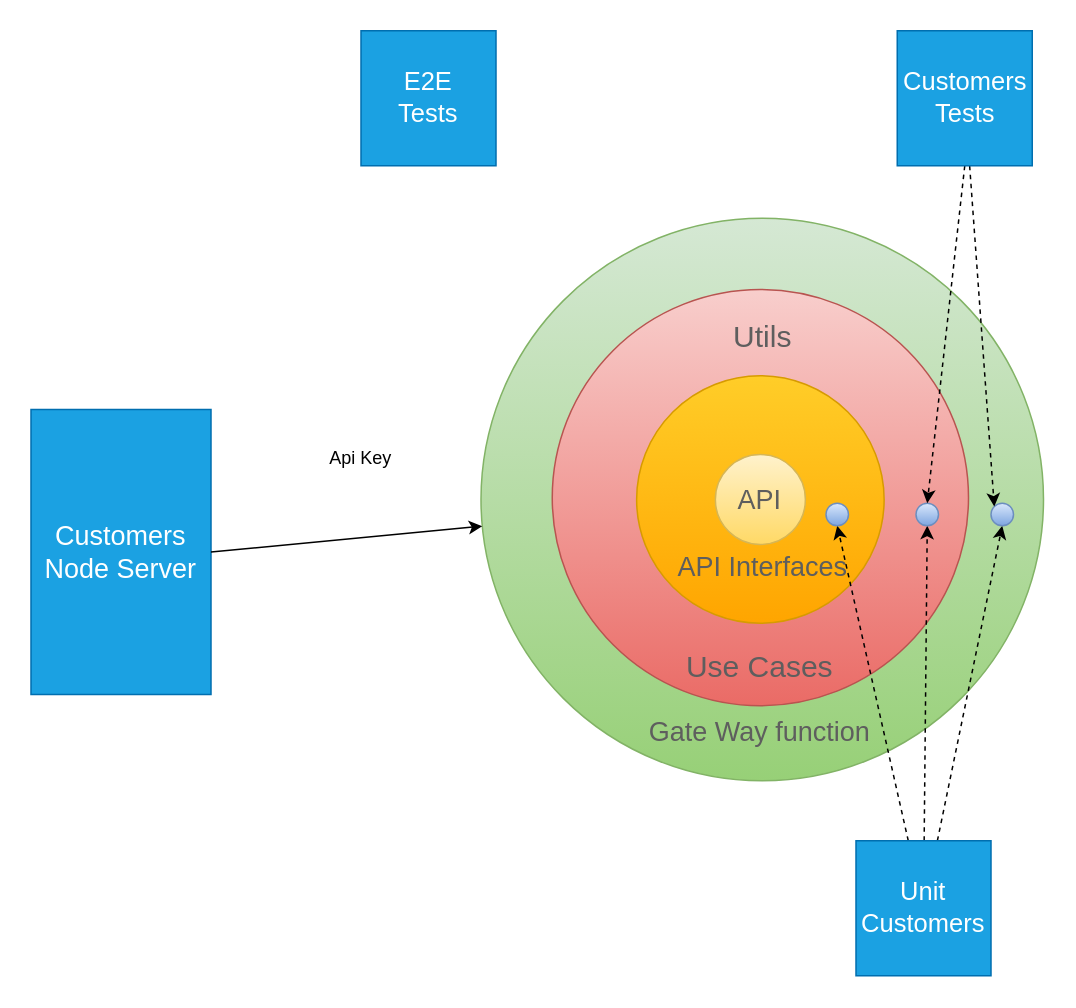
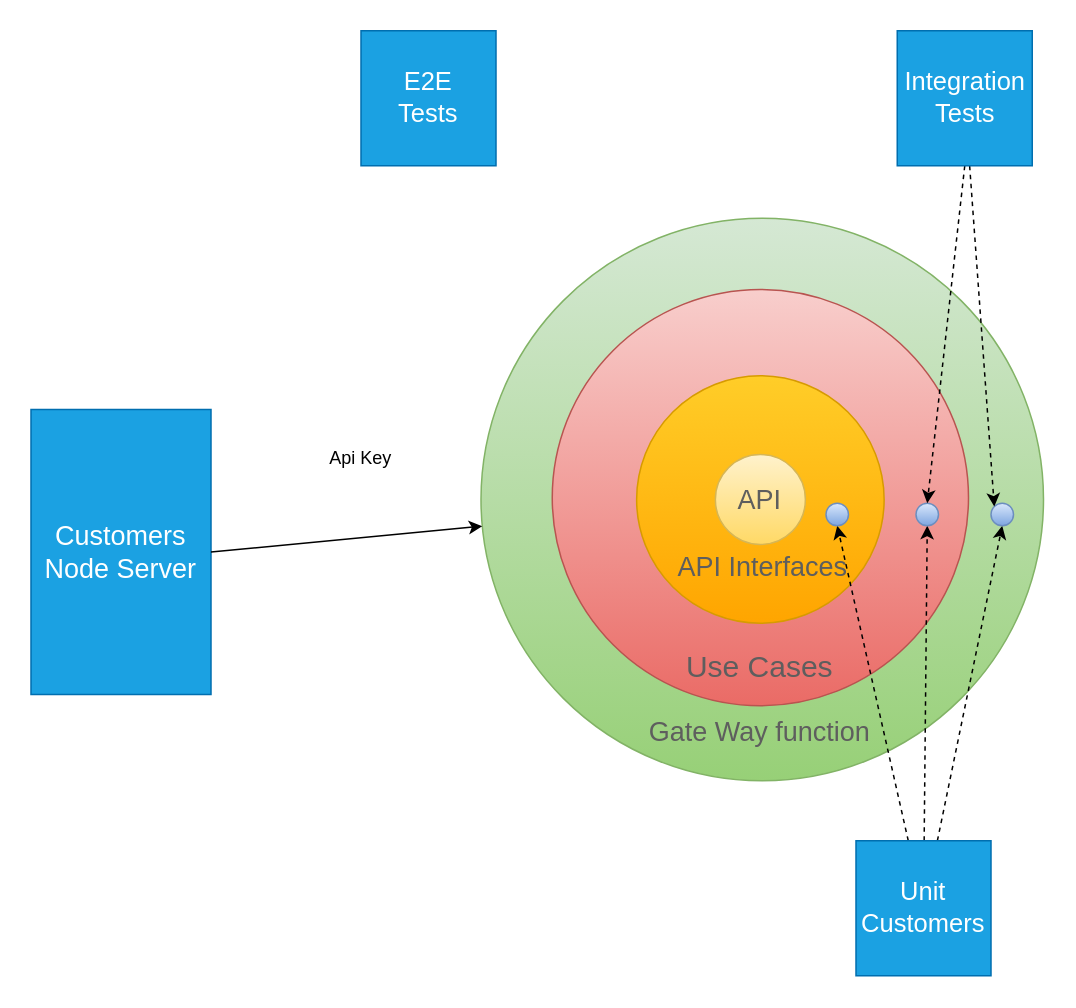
(965, 98) -> (965, 98)
(762, 335) -> none
